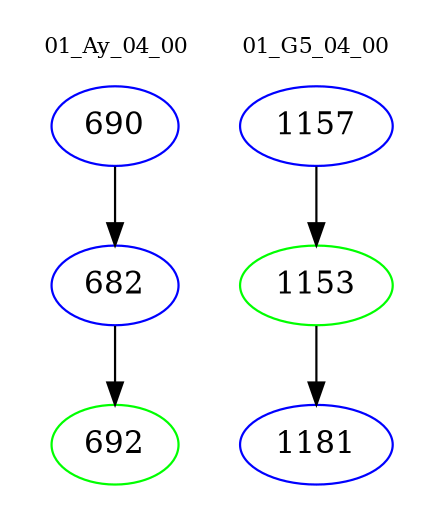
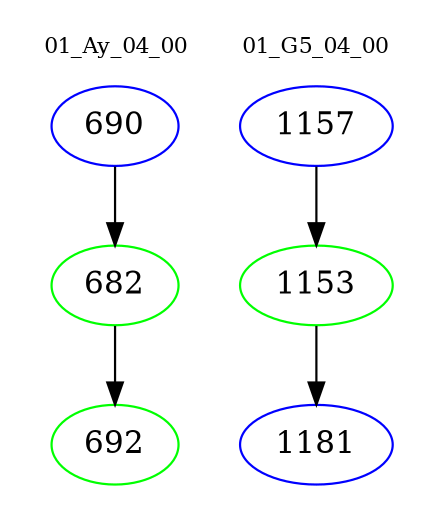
(115, 285) -> (115, 285)
